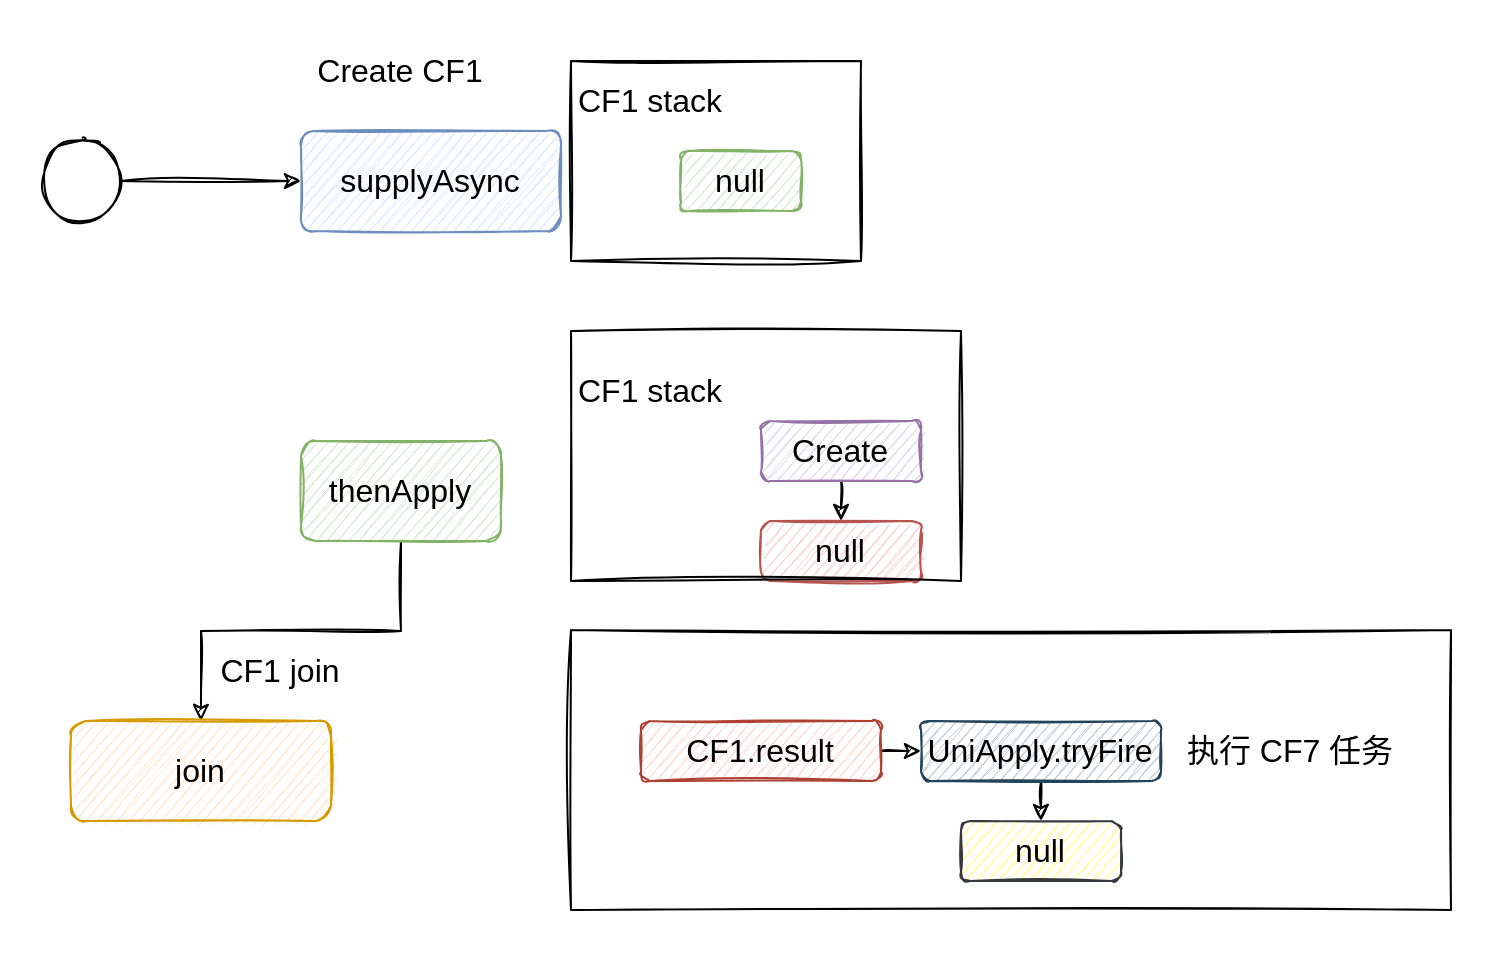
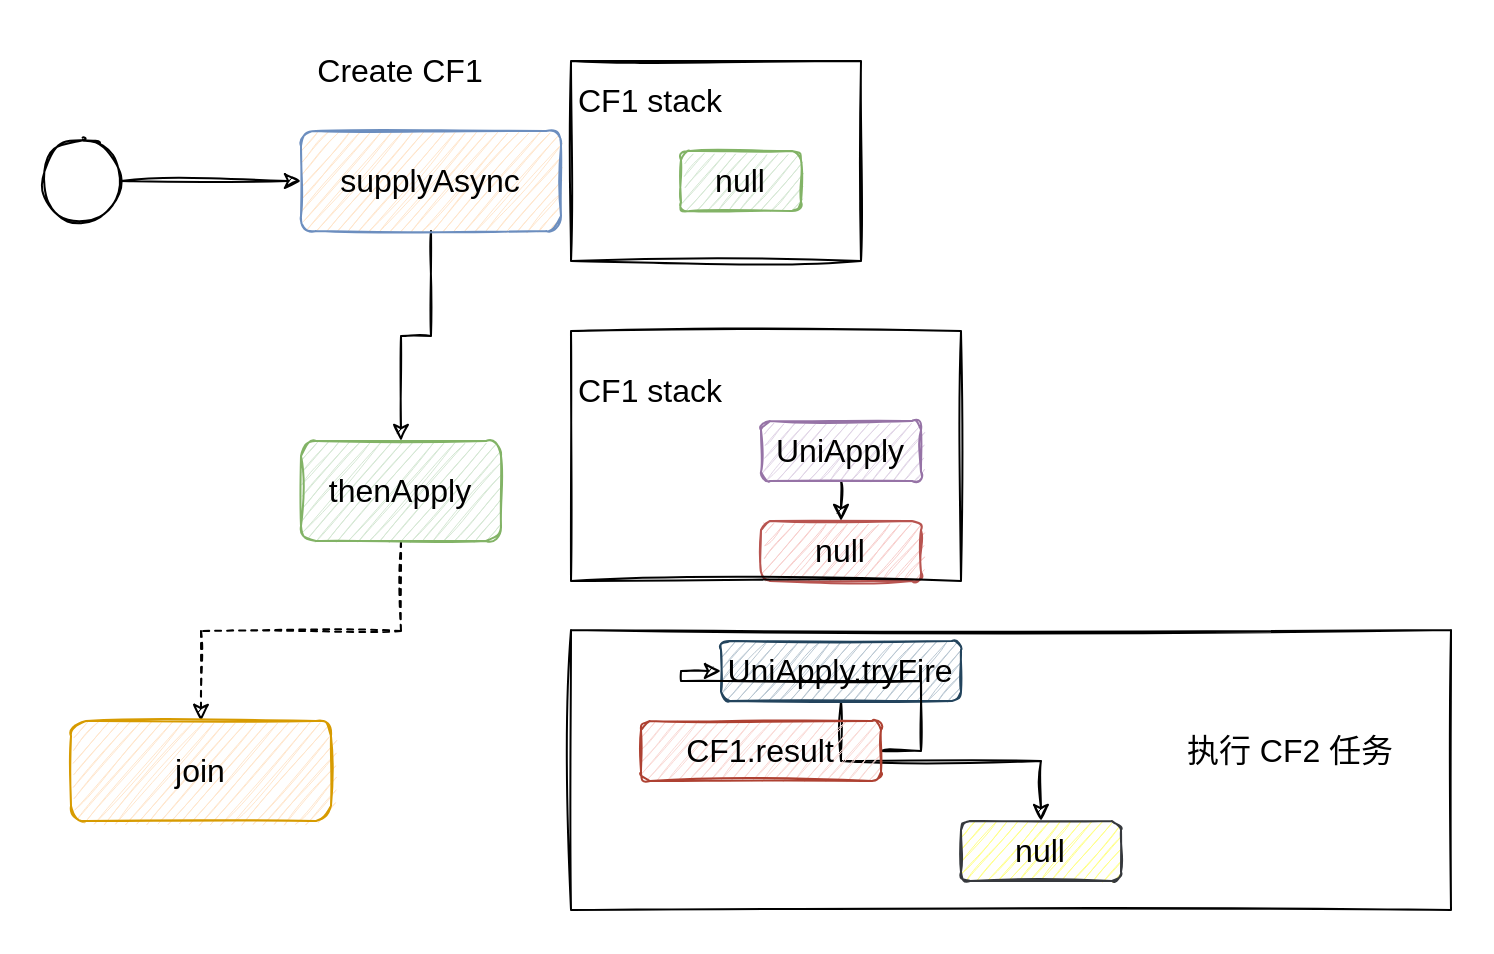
(431, 181) -> (431, 181)
none -> (422, 336)
(841, 451) -> (841, 451)
(304, 631) -> (304, 631)
(281, 671) -> none
(1041, 751) -> (841, 671)
(1291, 751) -> (1291, 751)
